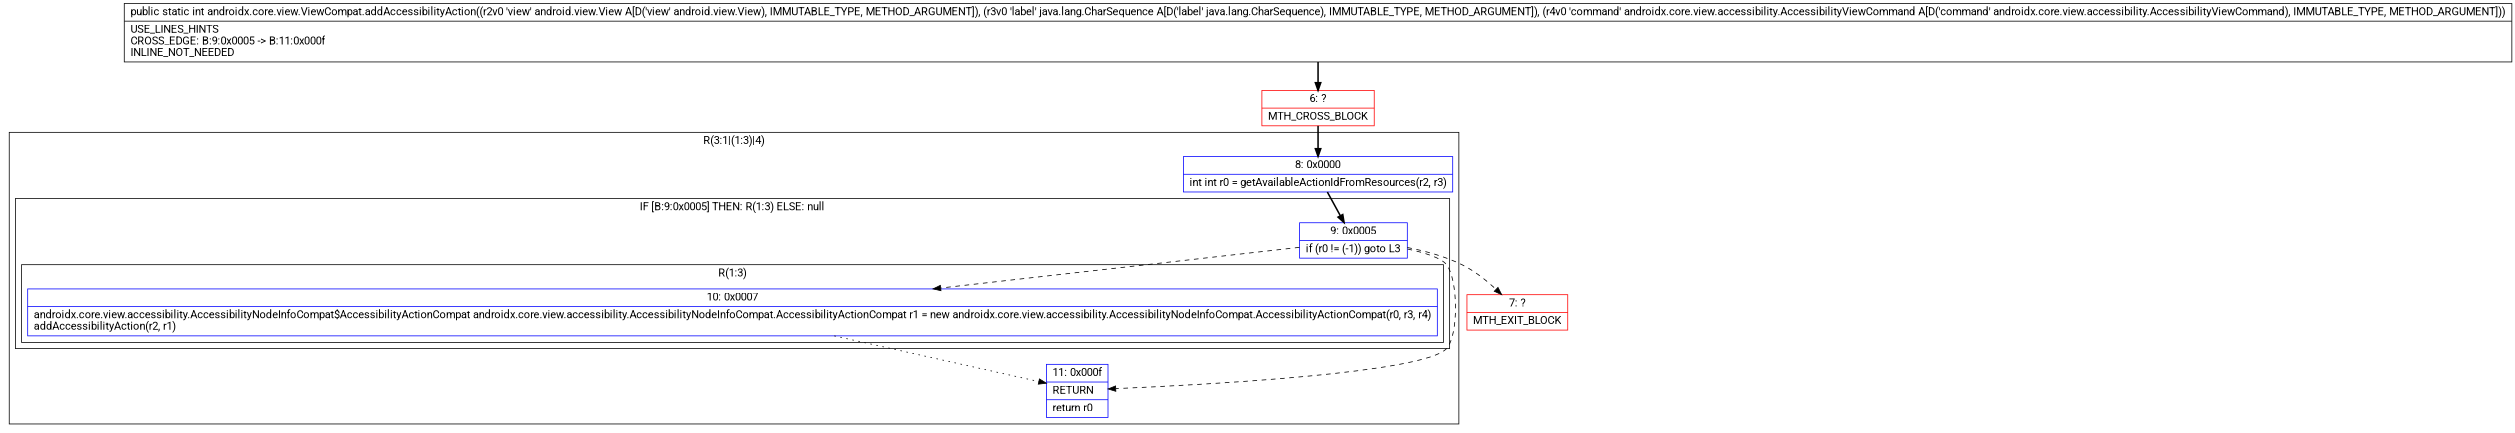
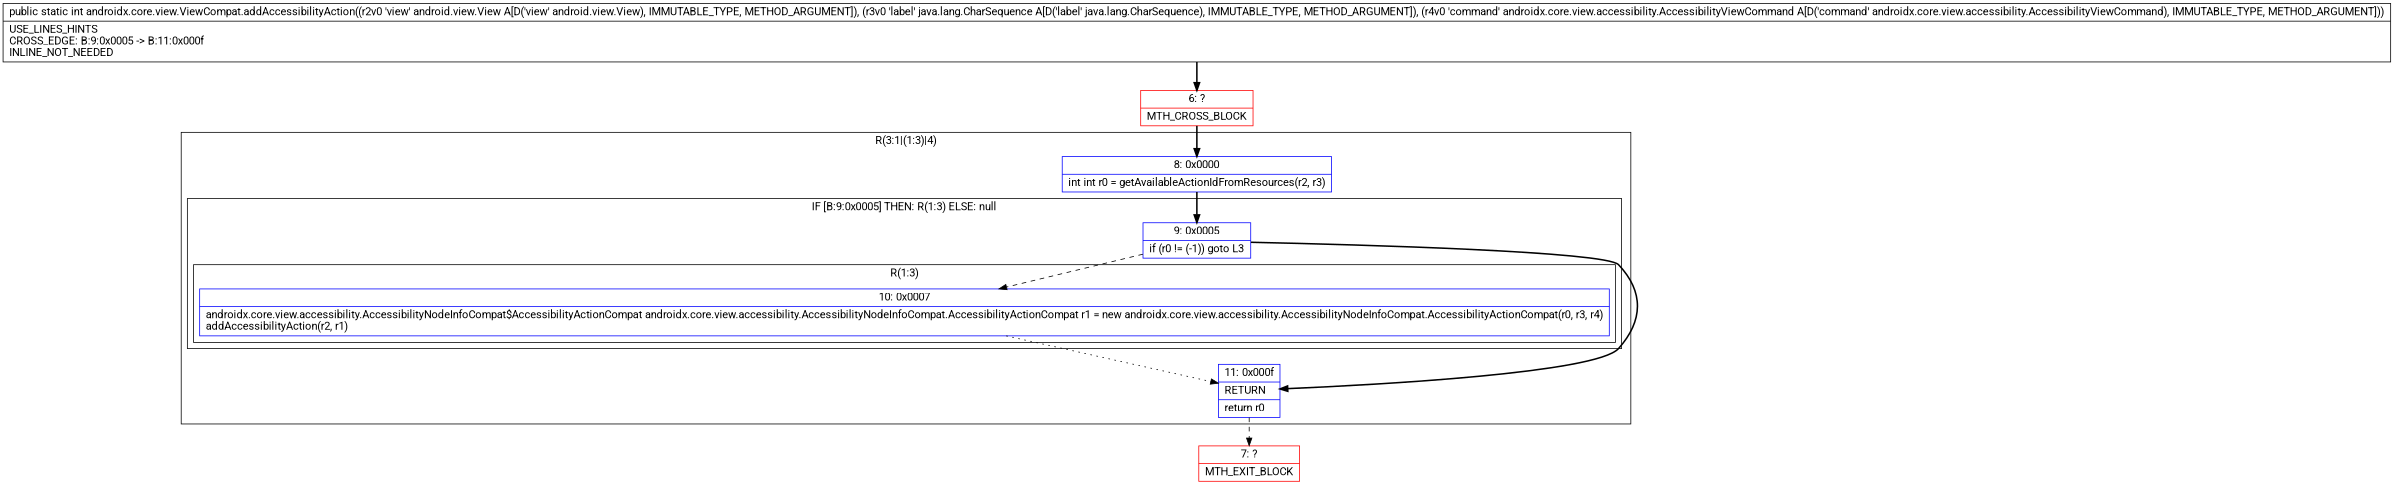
(1464, 266) -> (1249, 429)
(1347, 372) -> (1637, 309)
